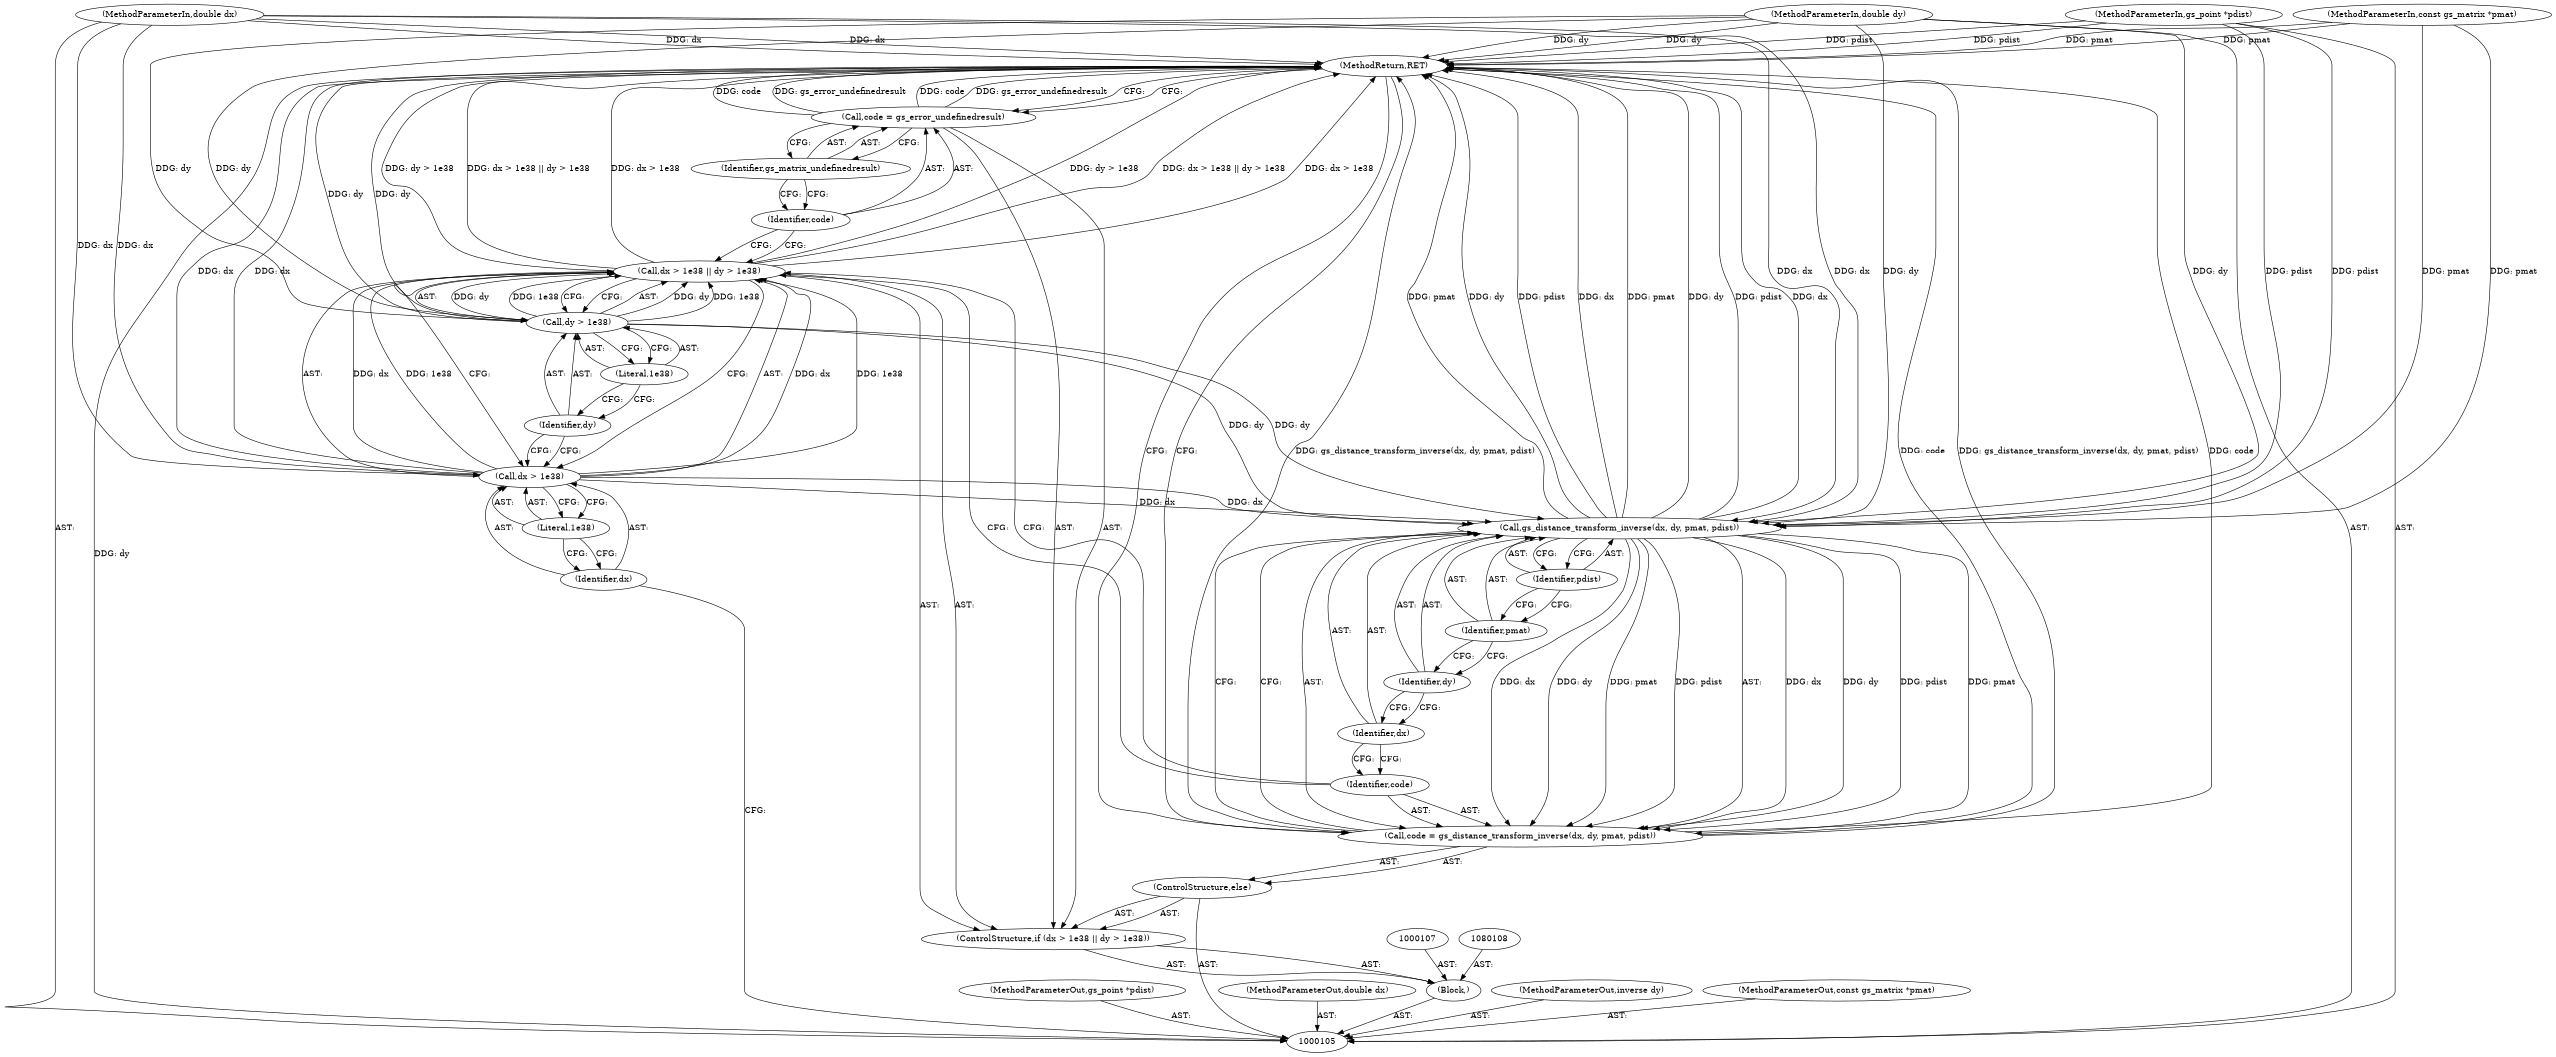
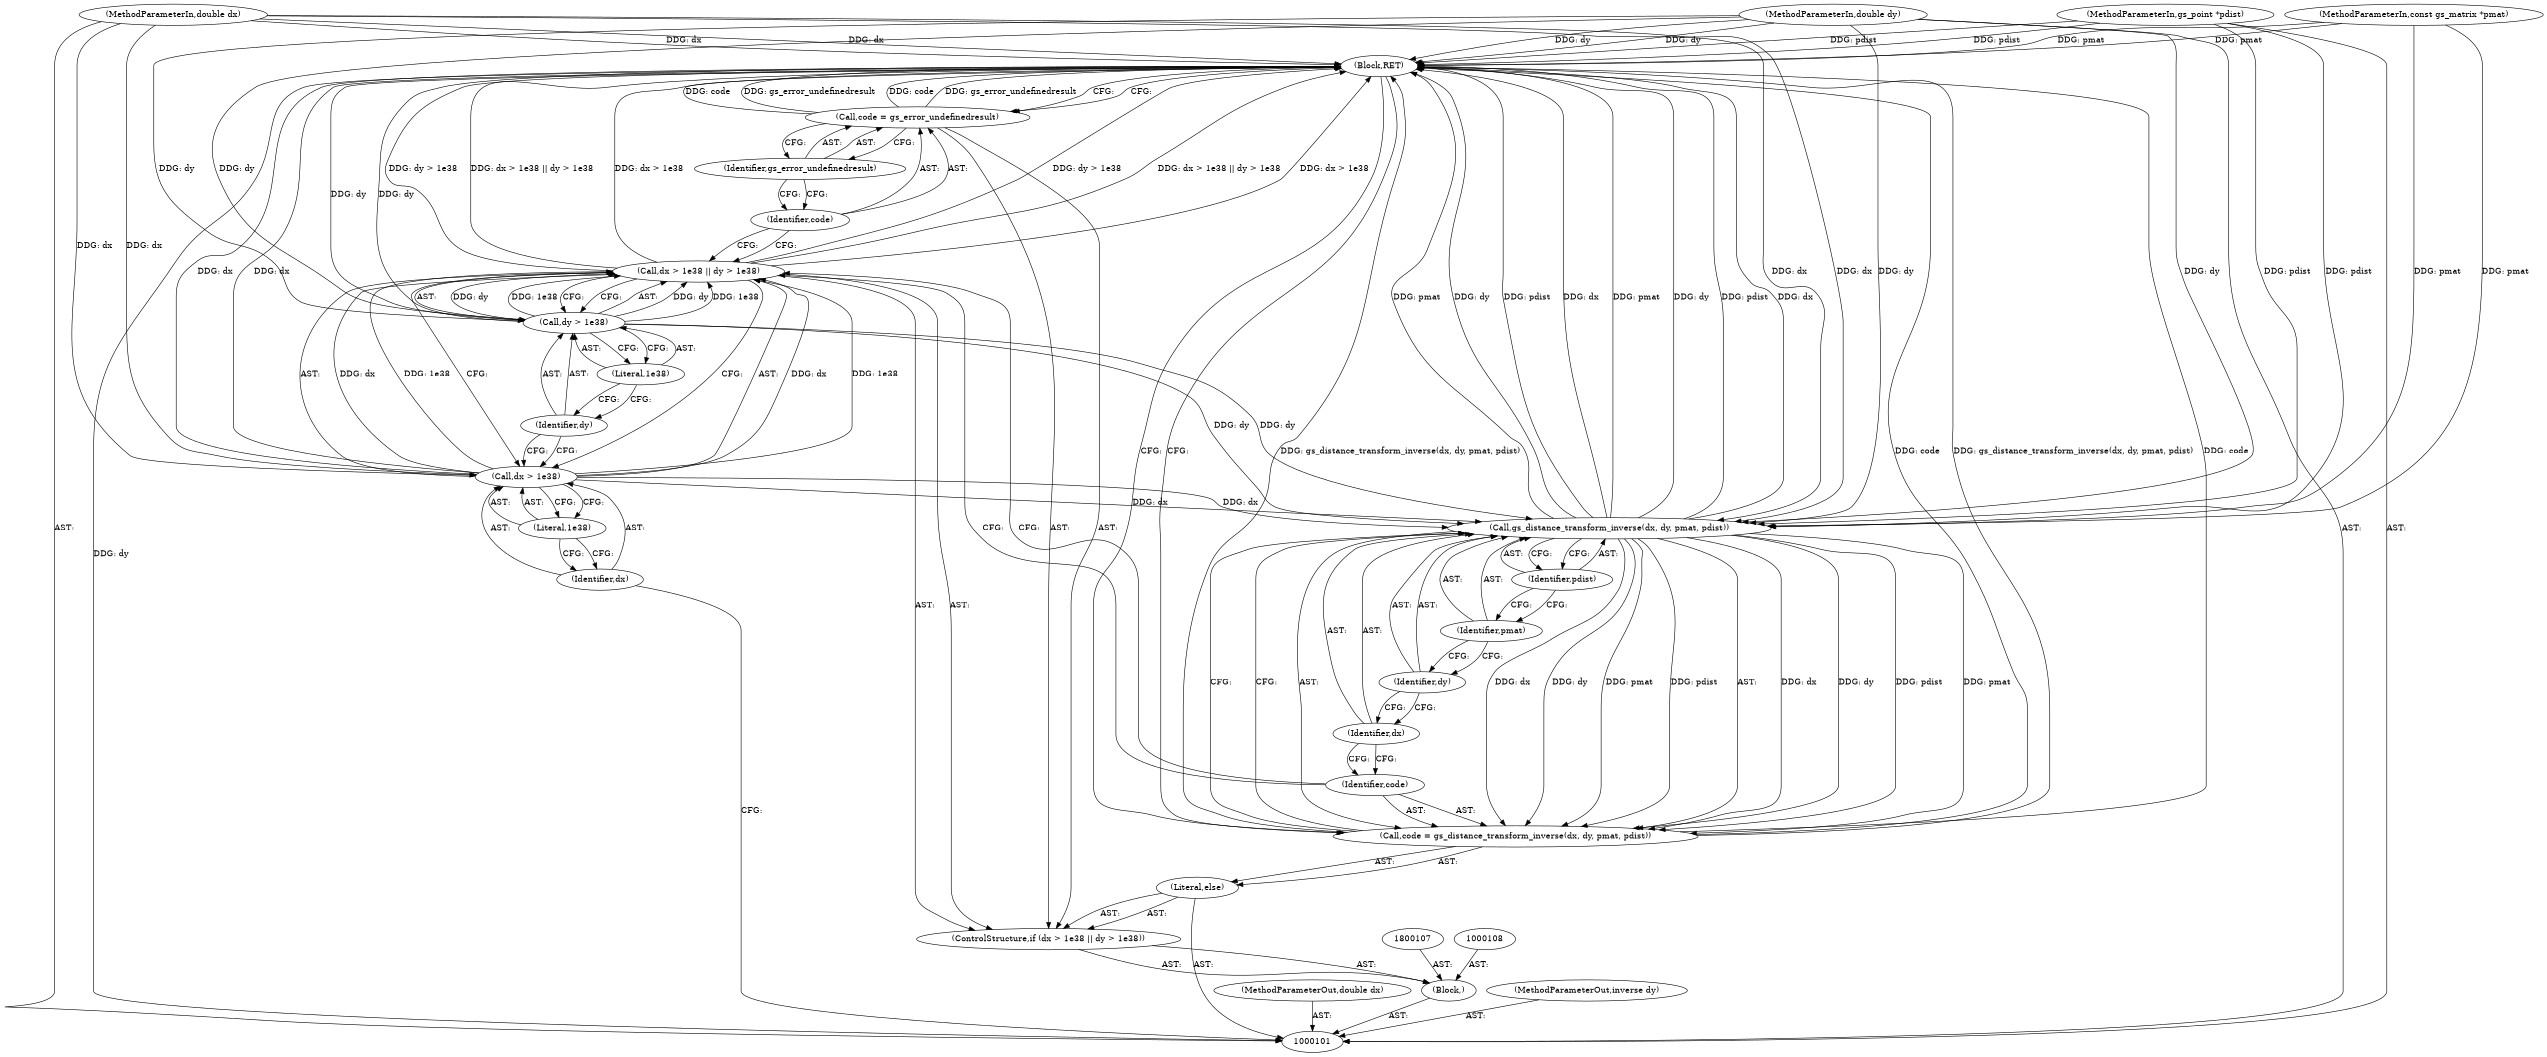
(1384, 66) -> (1379, 66)
(801, 169) -> (800, 169)
(1202, 888) -> (1197, 888)
(1418, 939) -> (1413, 939)
(1490, 939) -> (1485, 939)
(1072, 990) -> none
(1837, 990) -> none
(1317, 1042) -> (1312, 1042)
